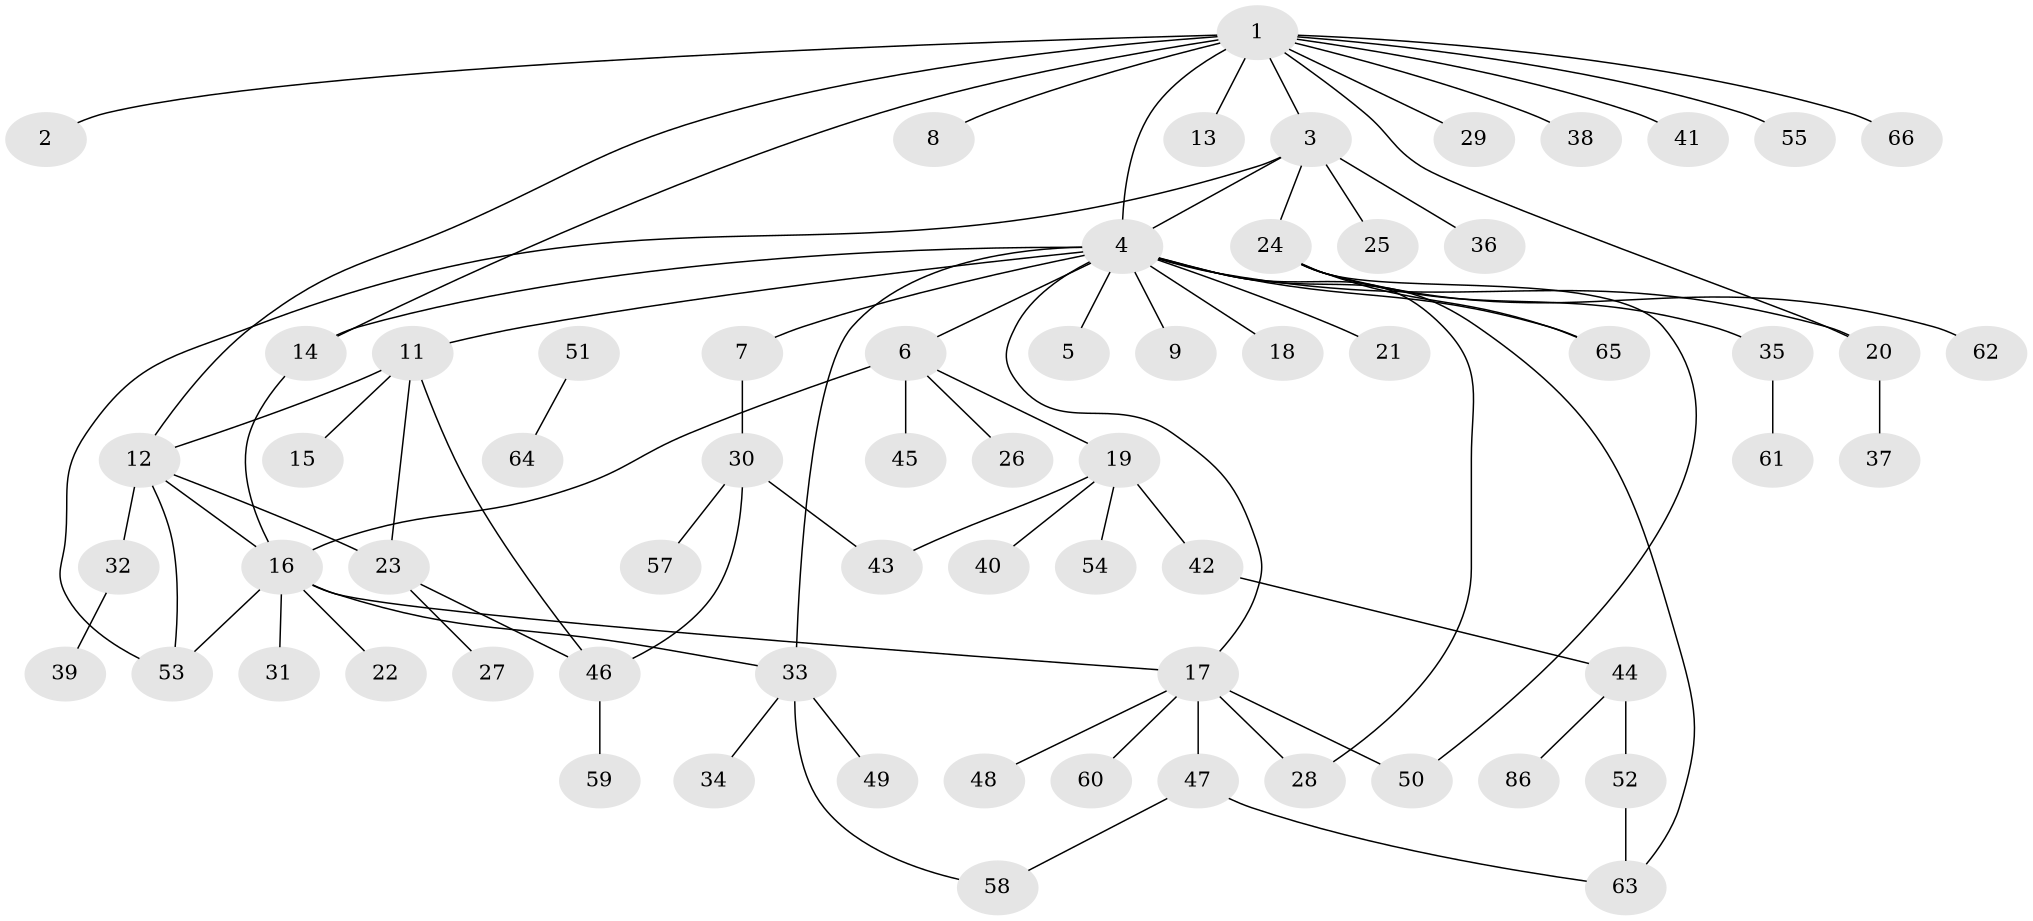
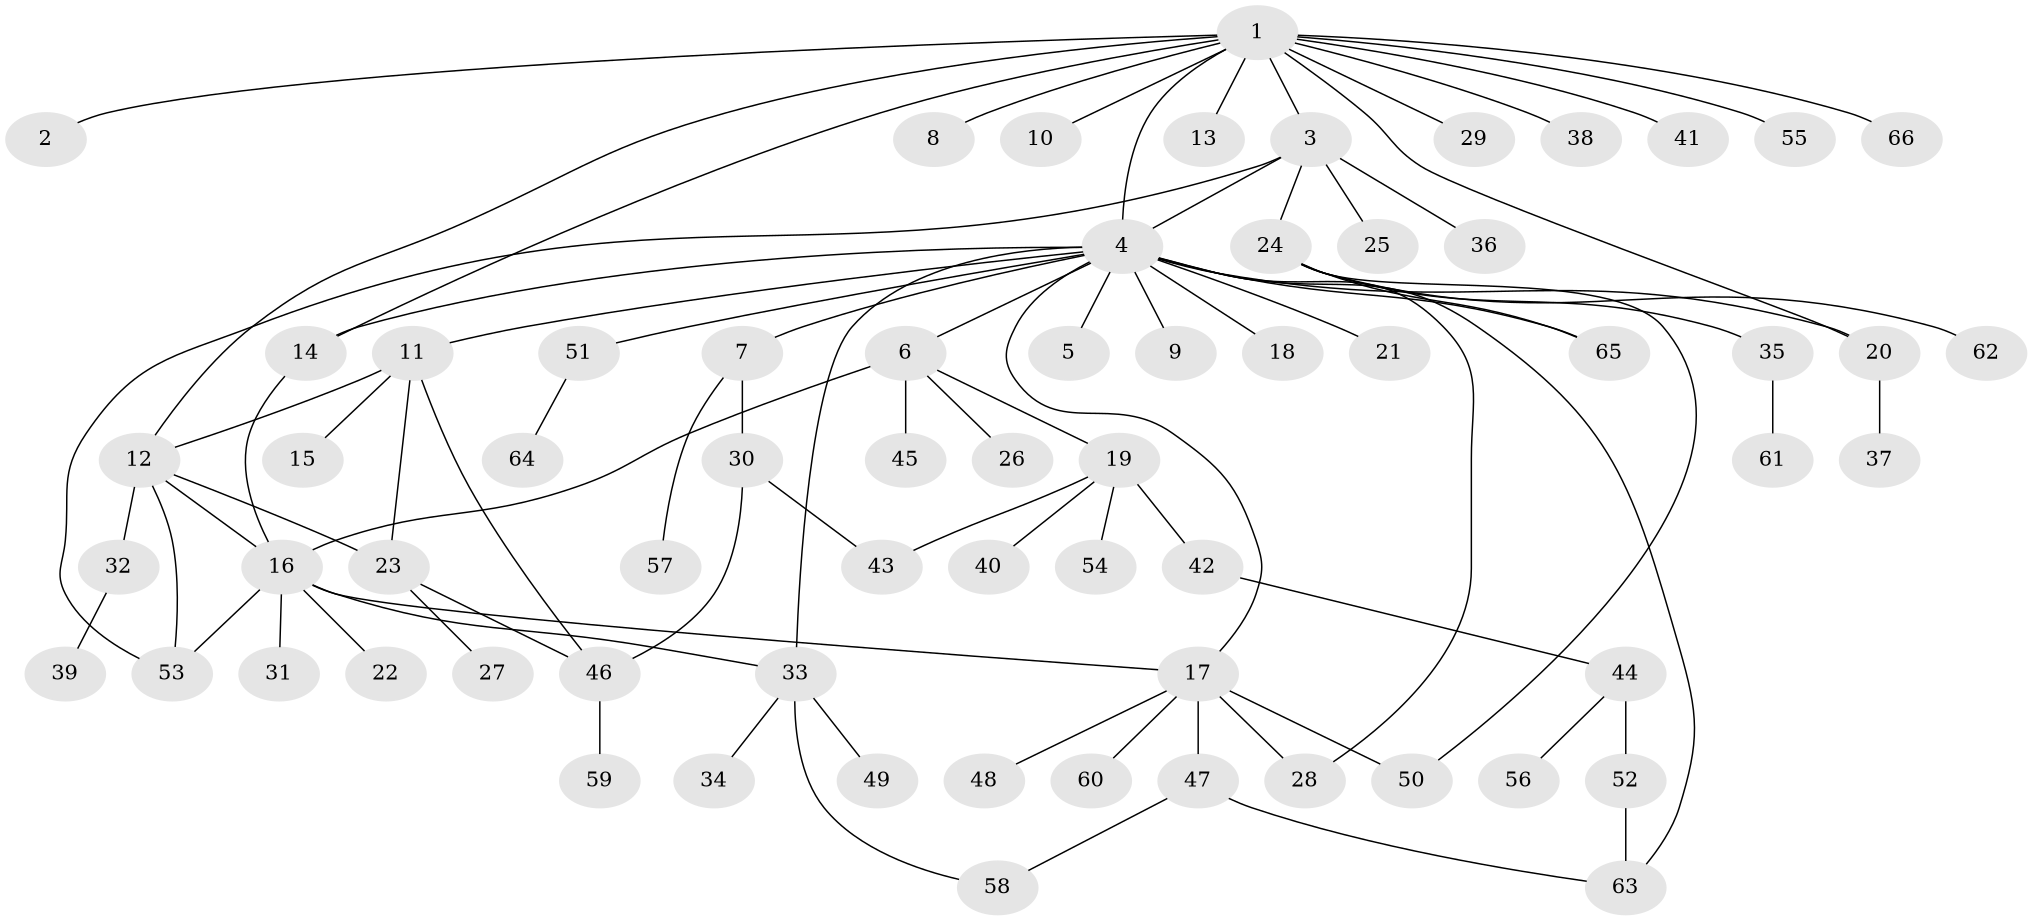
none -> (1041, 140)
none -> (849, 296)
(702, 514) -> (681, 454)
(1519, 781) -> (1519, 781)
